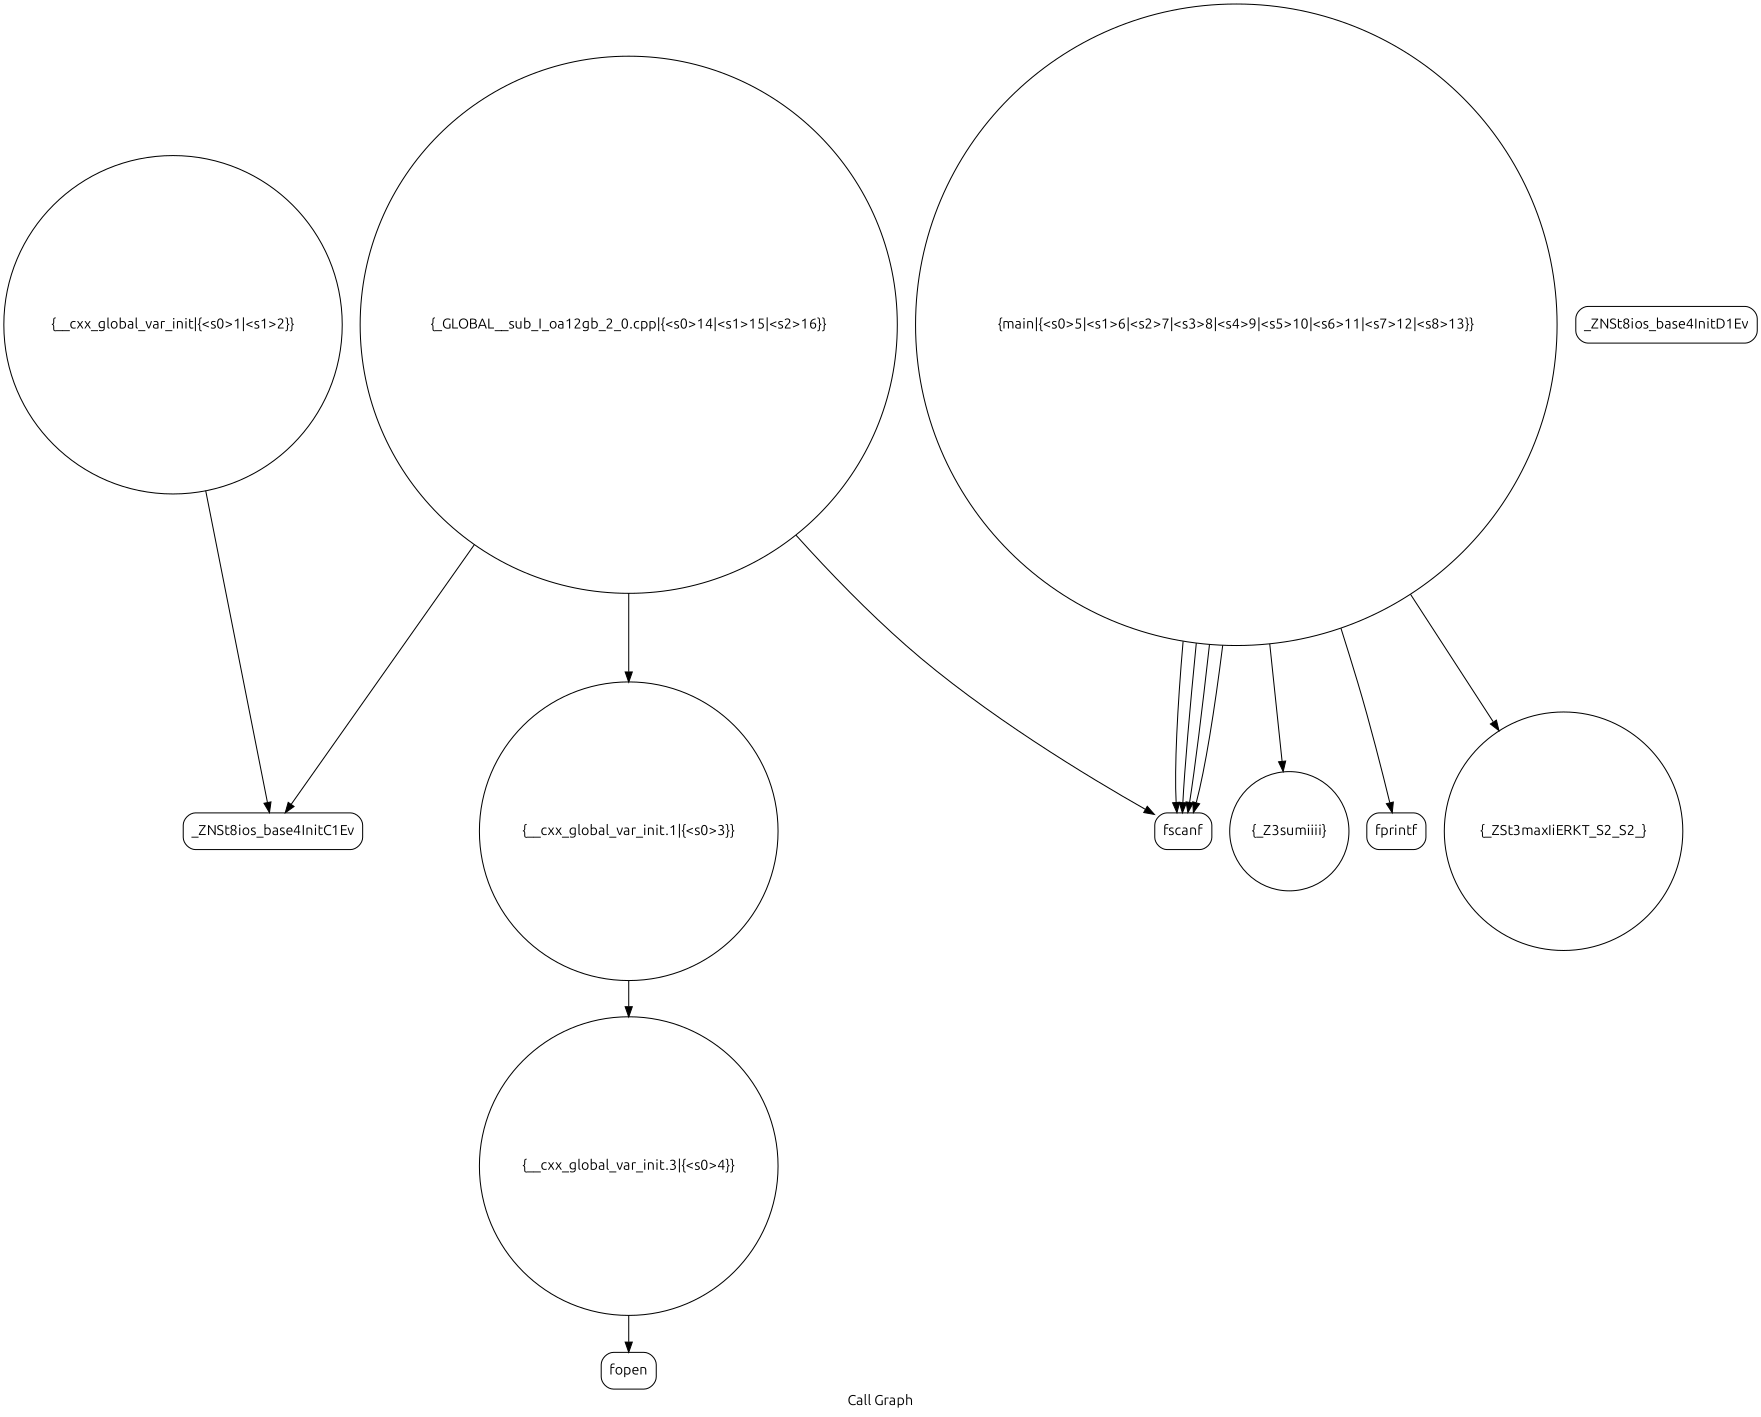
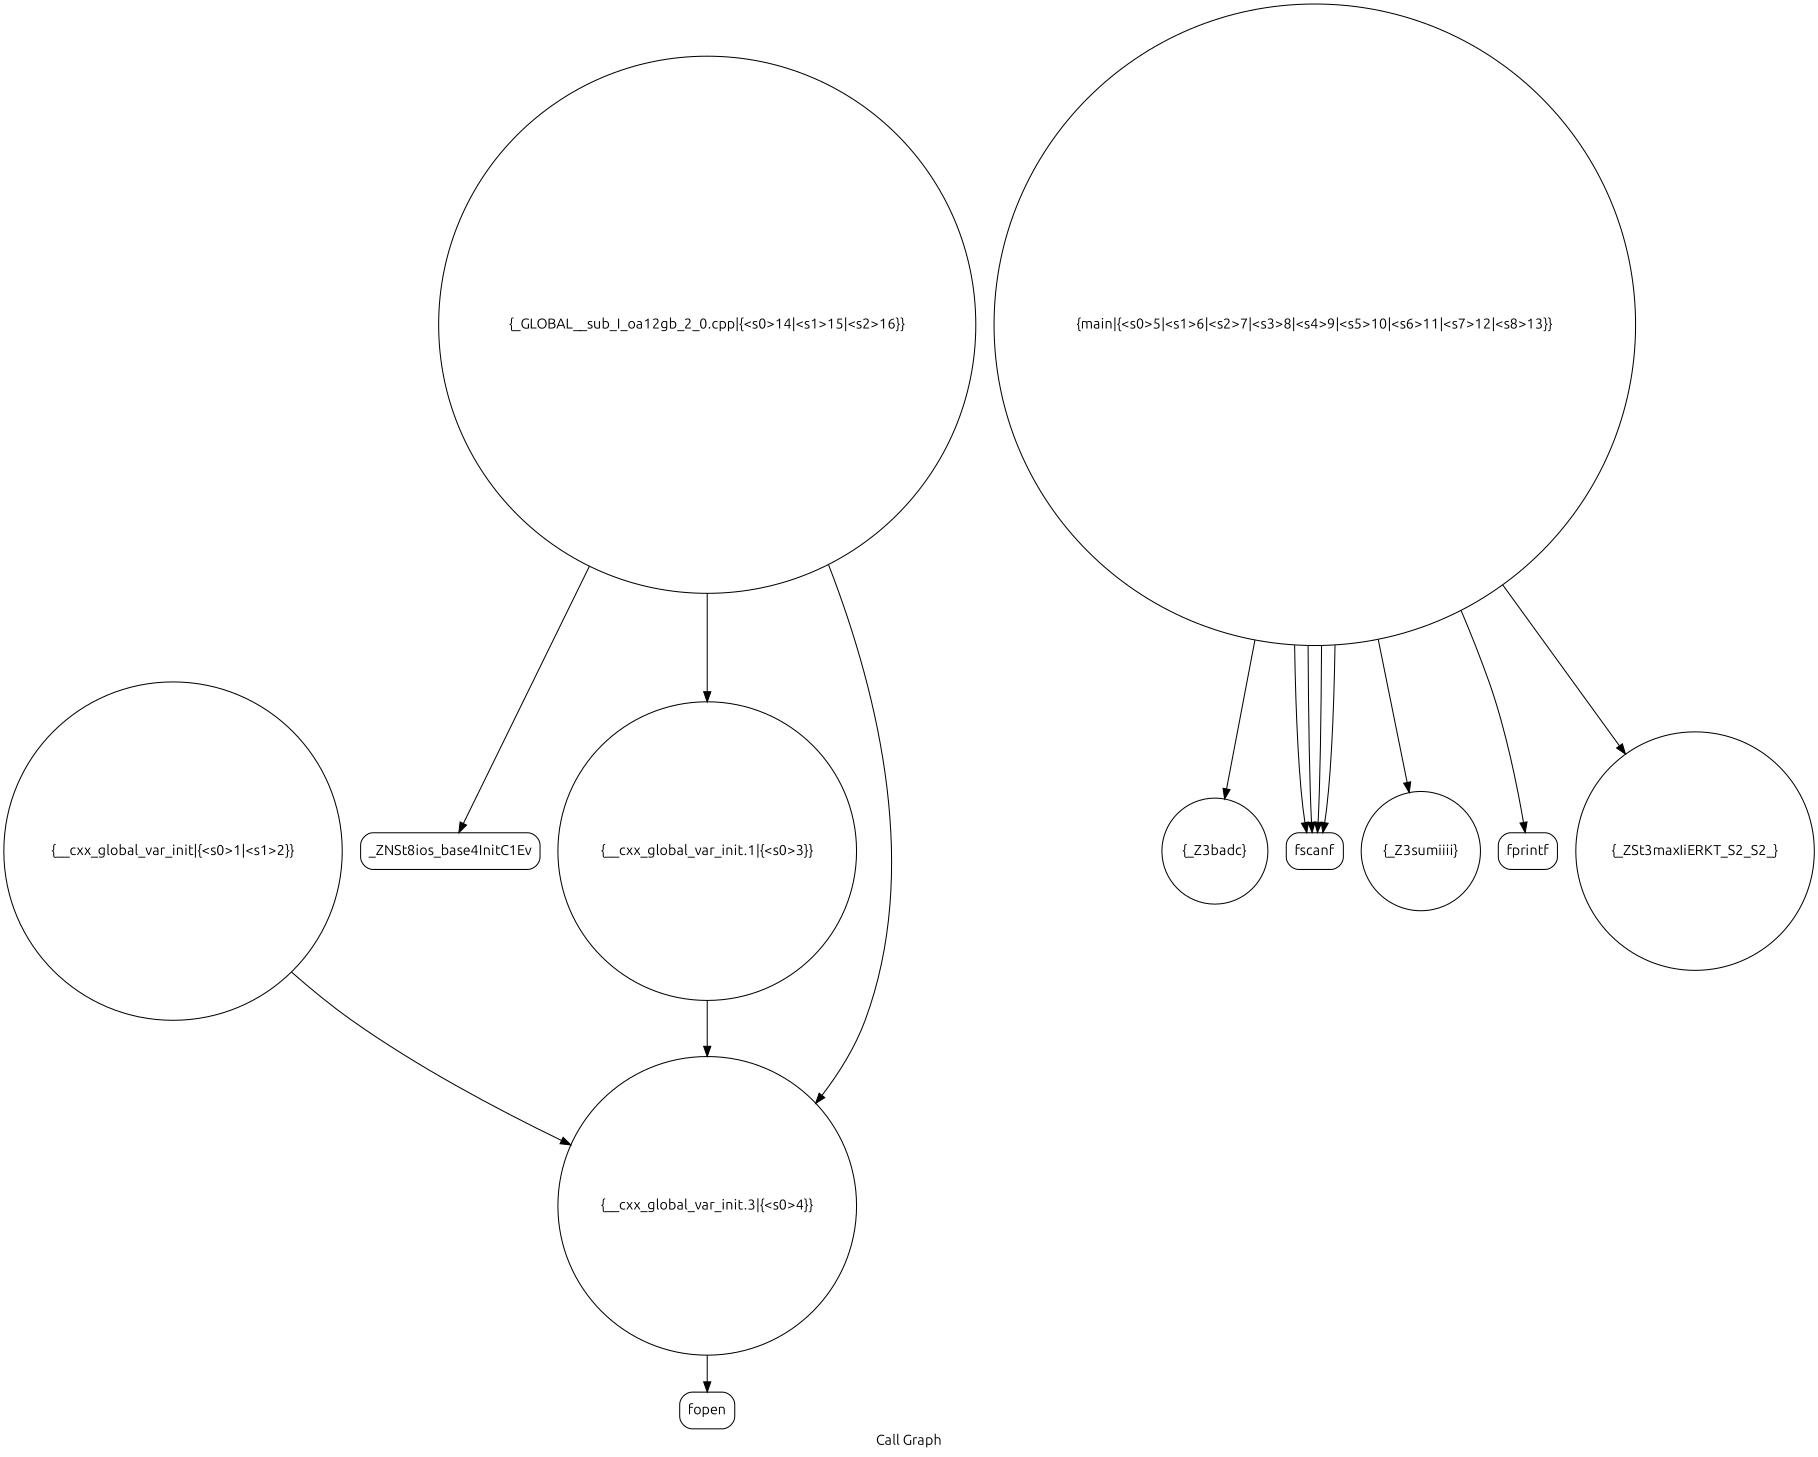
(1666, 325) -> none
(237, 646) -> (421, 1065)
(958, 688) -> (890, 833)
none -> (1215, 851)
